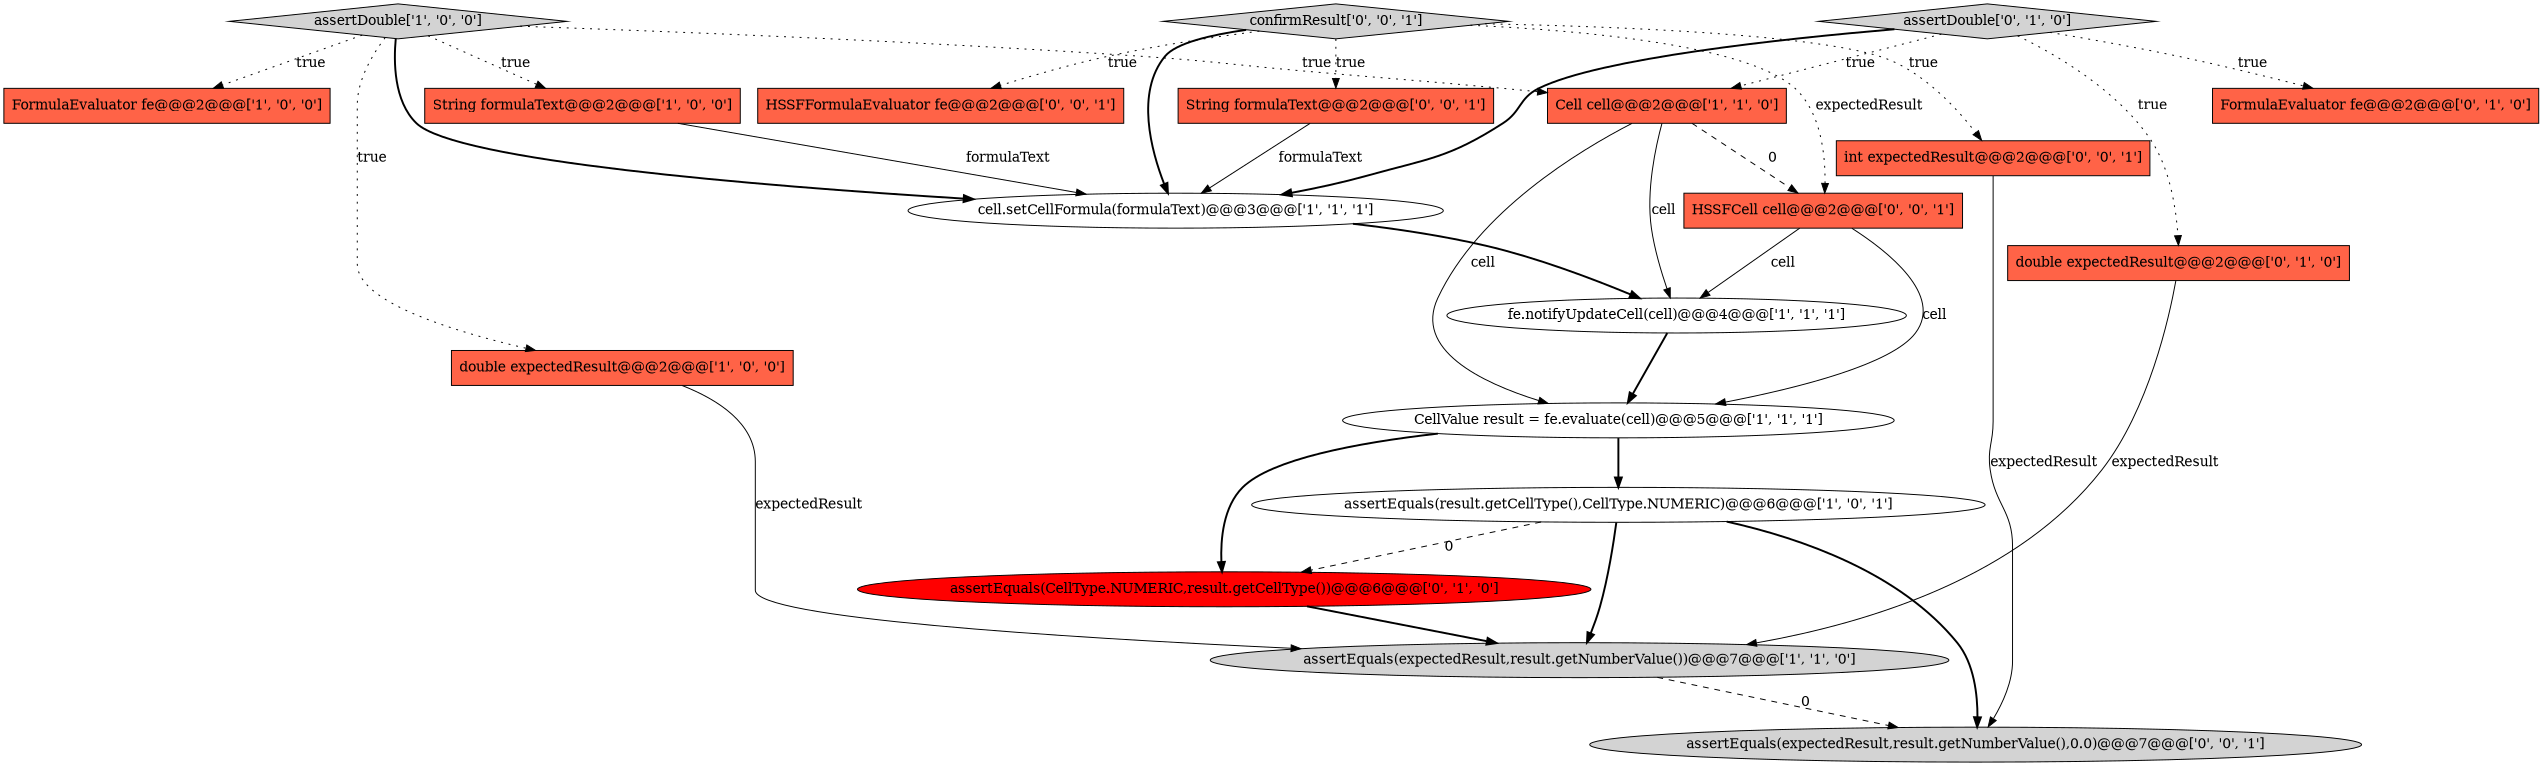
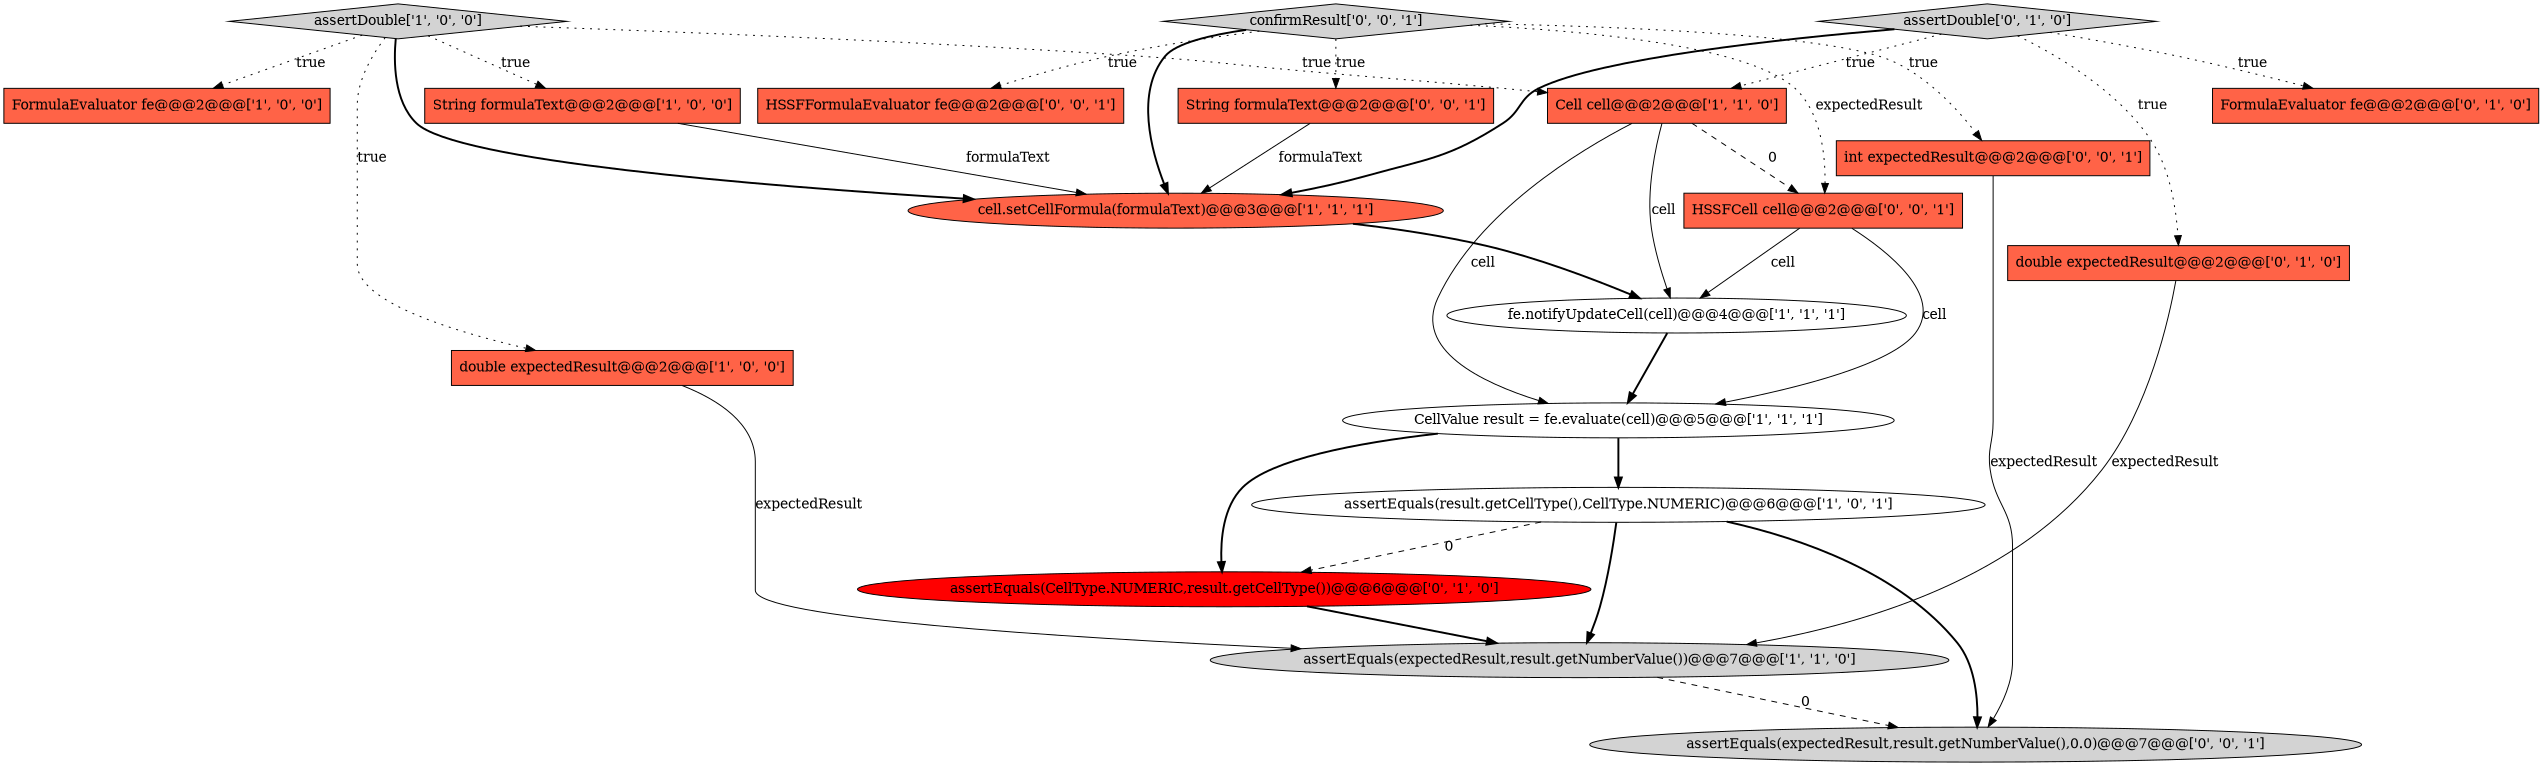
(1176, 211) -> (1176, 211)
